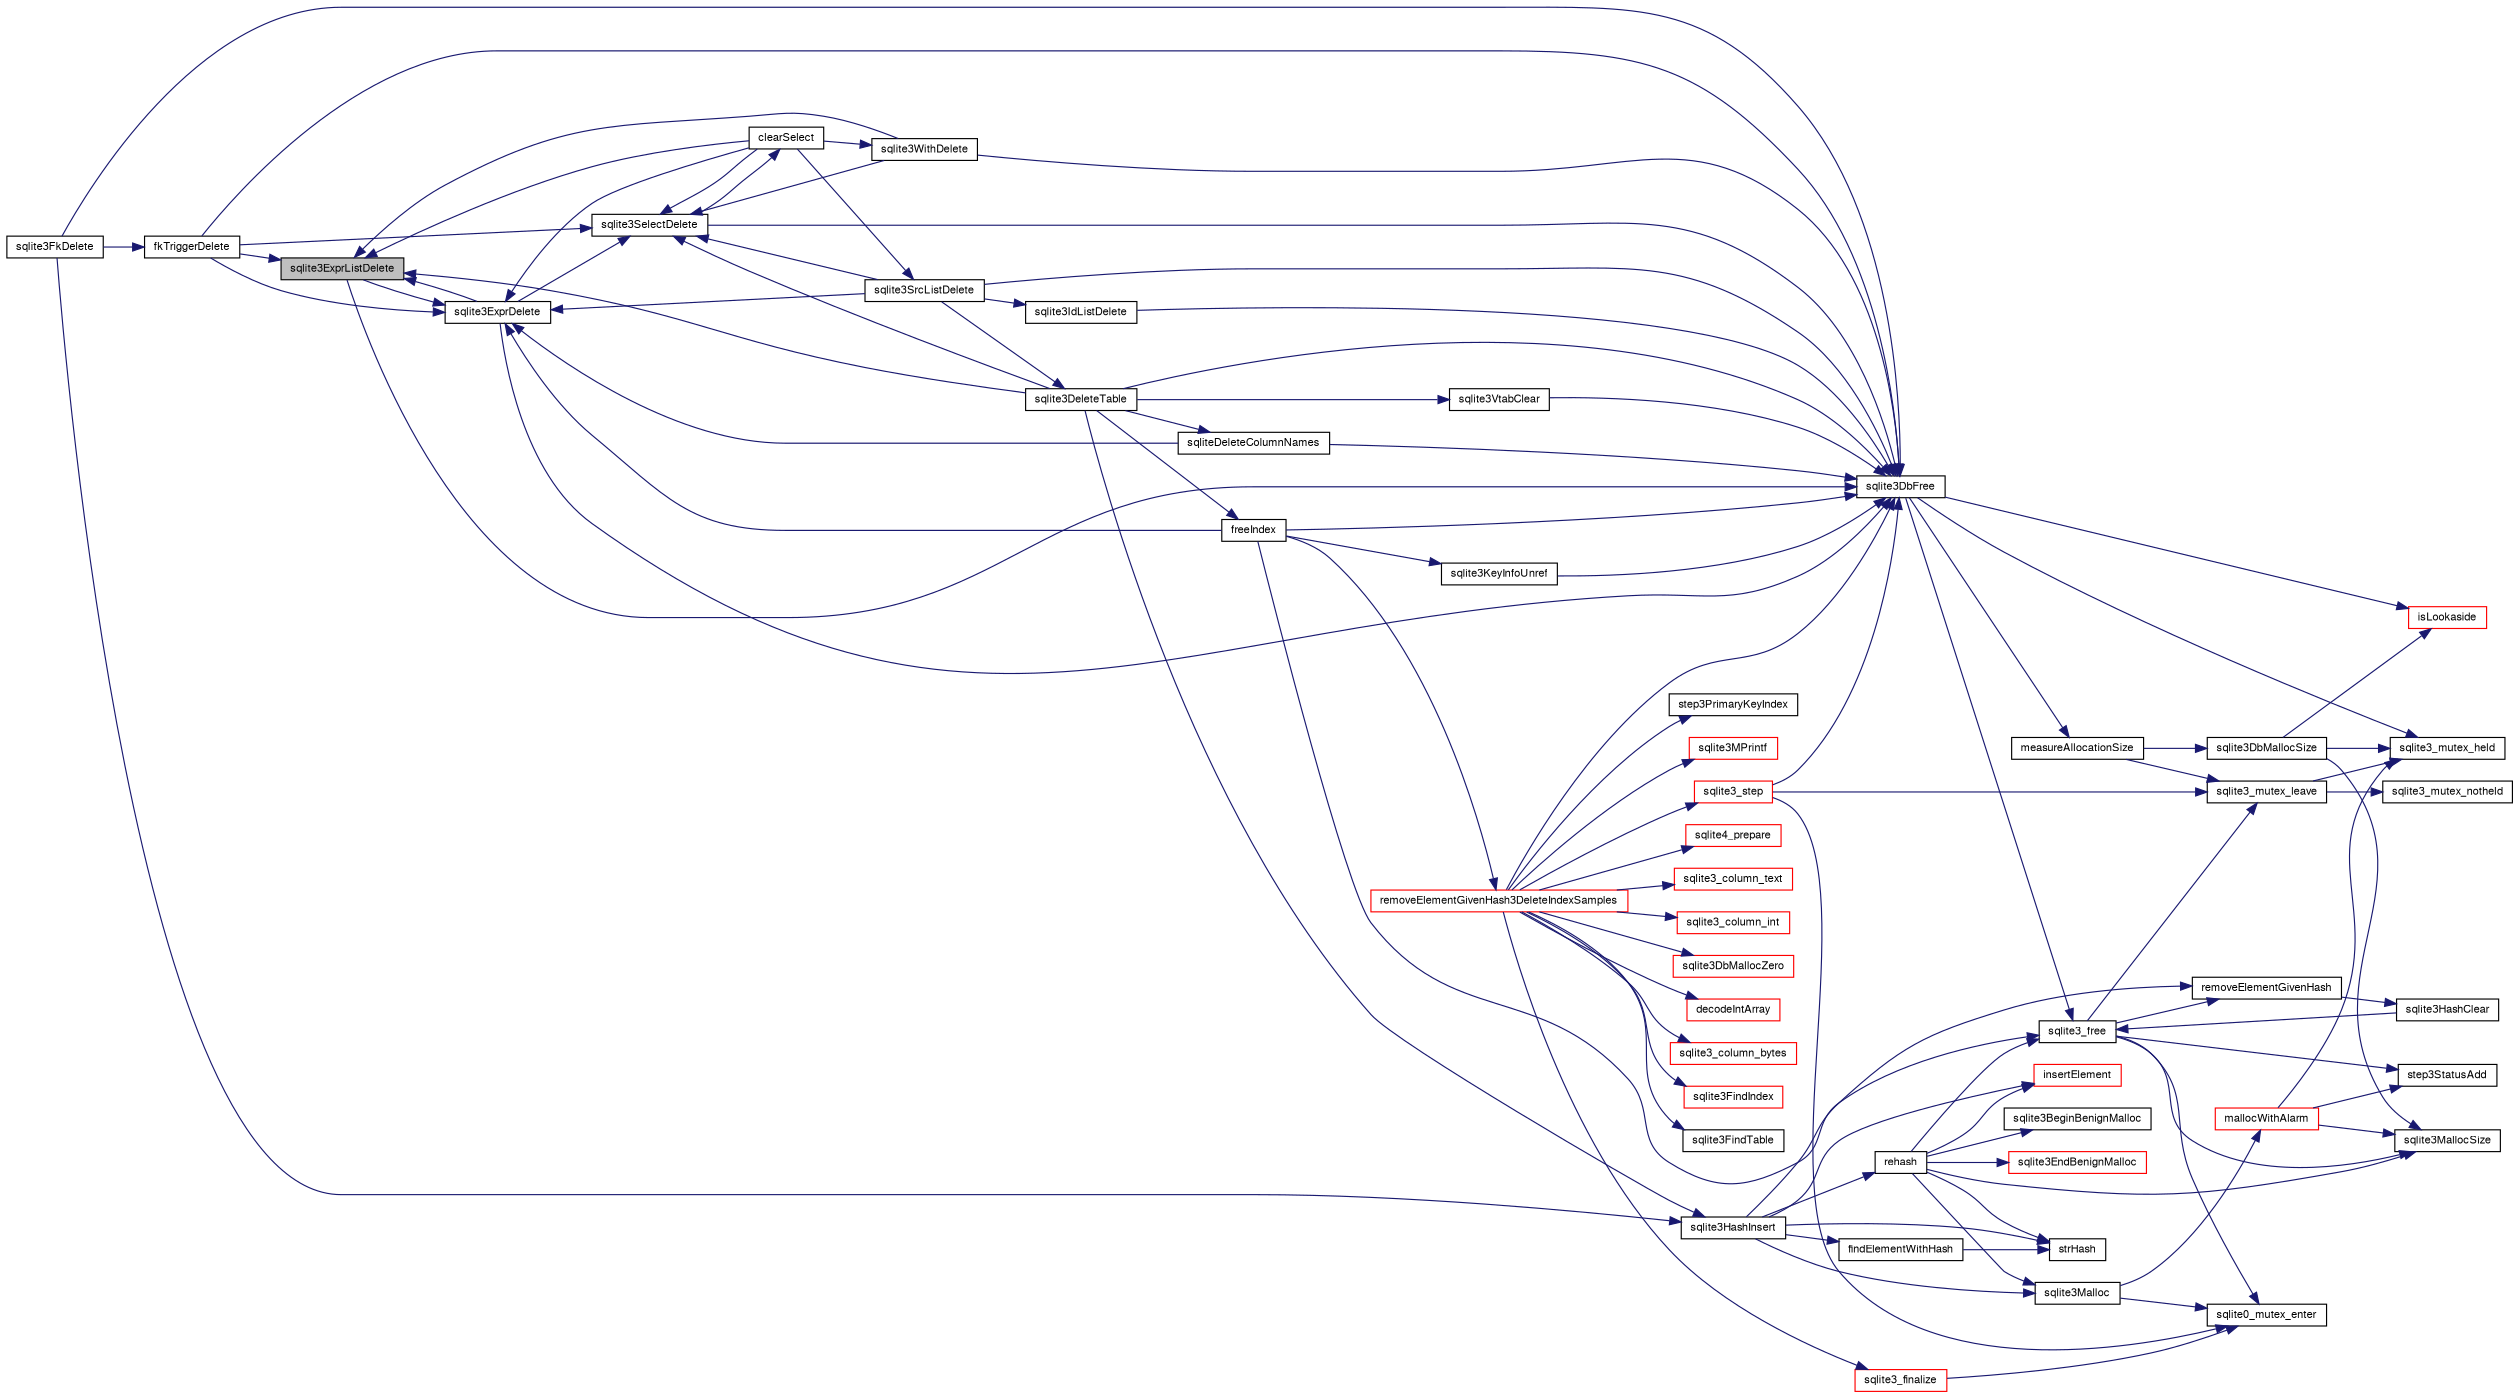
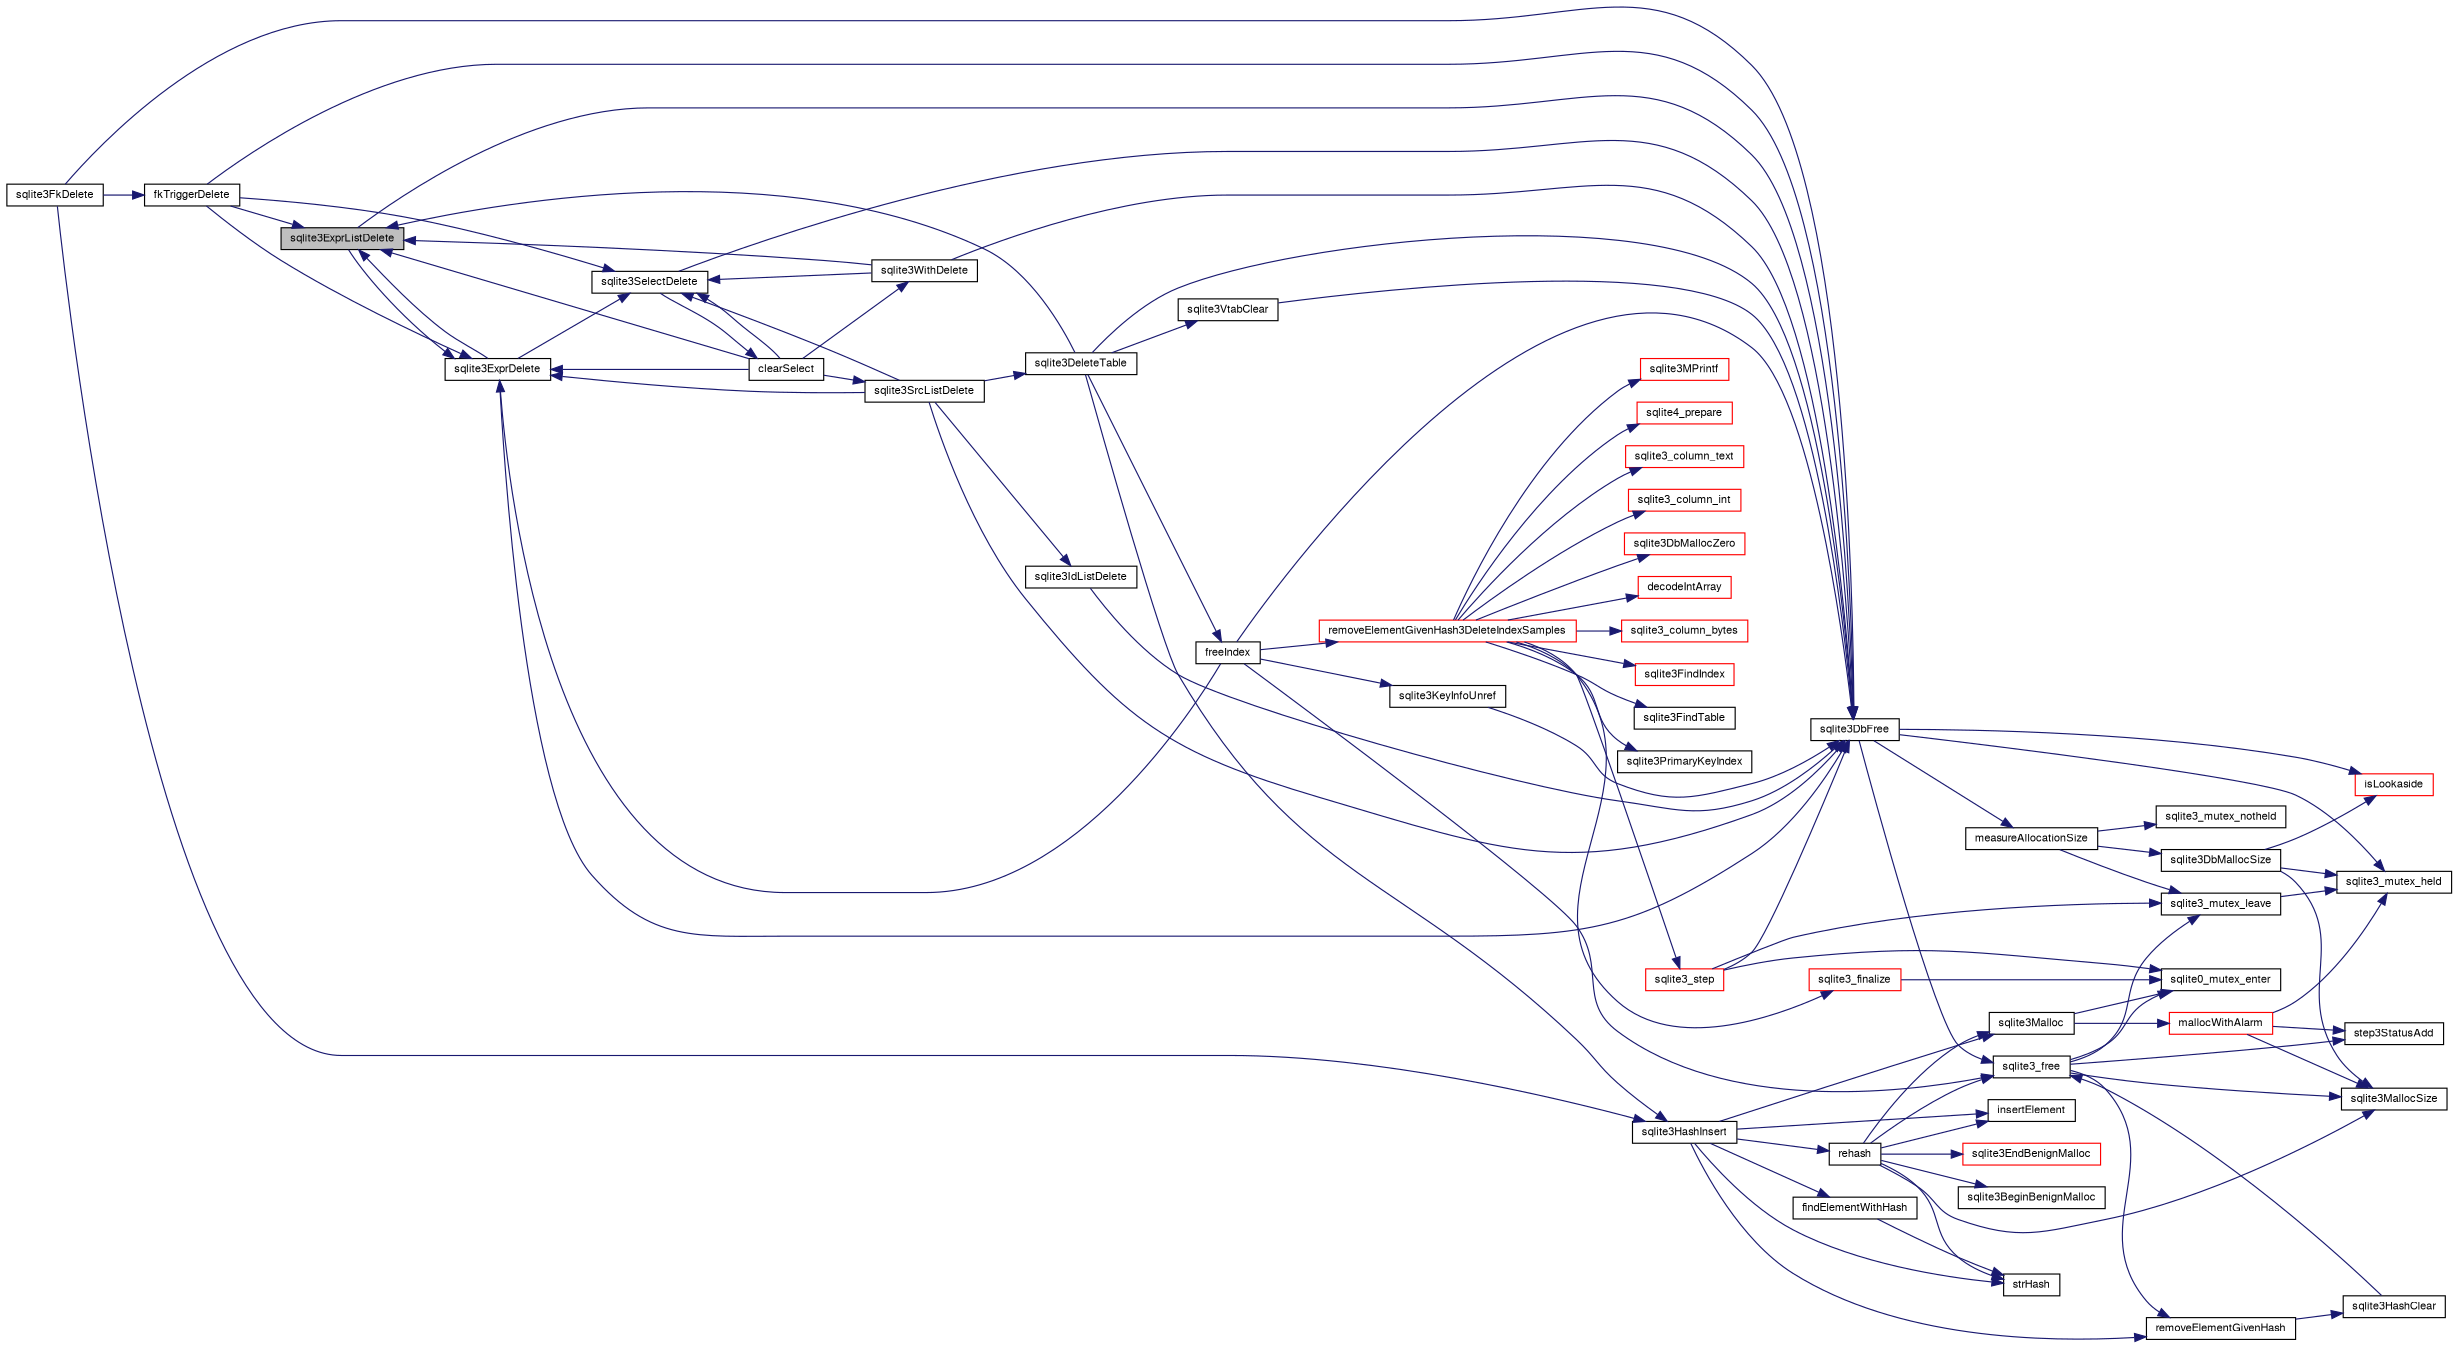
(865, 319) -> none
(1254, 443) -> none
(1682, 675) -> none
(1733, 705) -> (1685, 762)
(2347, 792) -> (2121, 828)
(2078, 1075) -> (2032, 1111)
